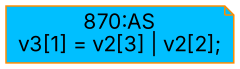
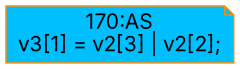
(120, 34) -> (120, 34)
